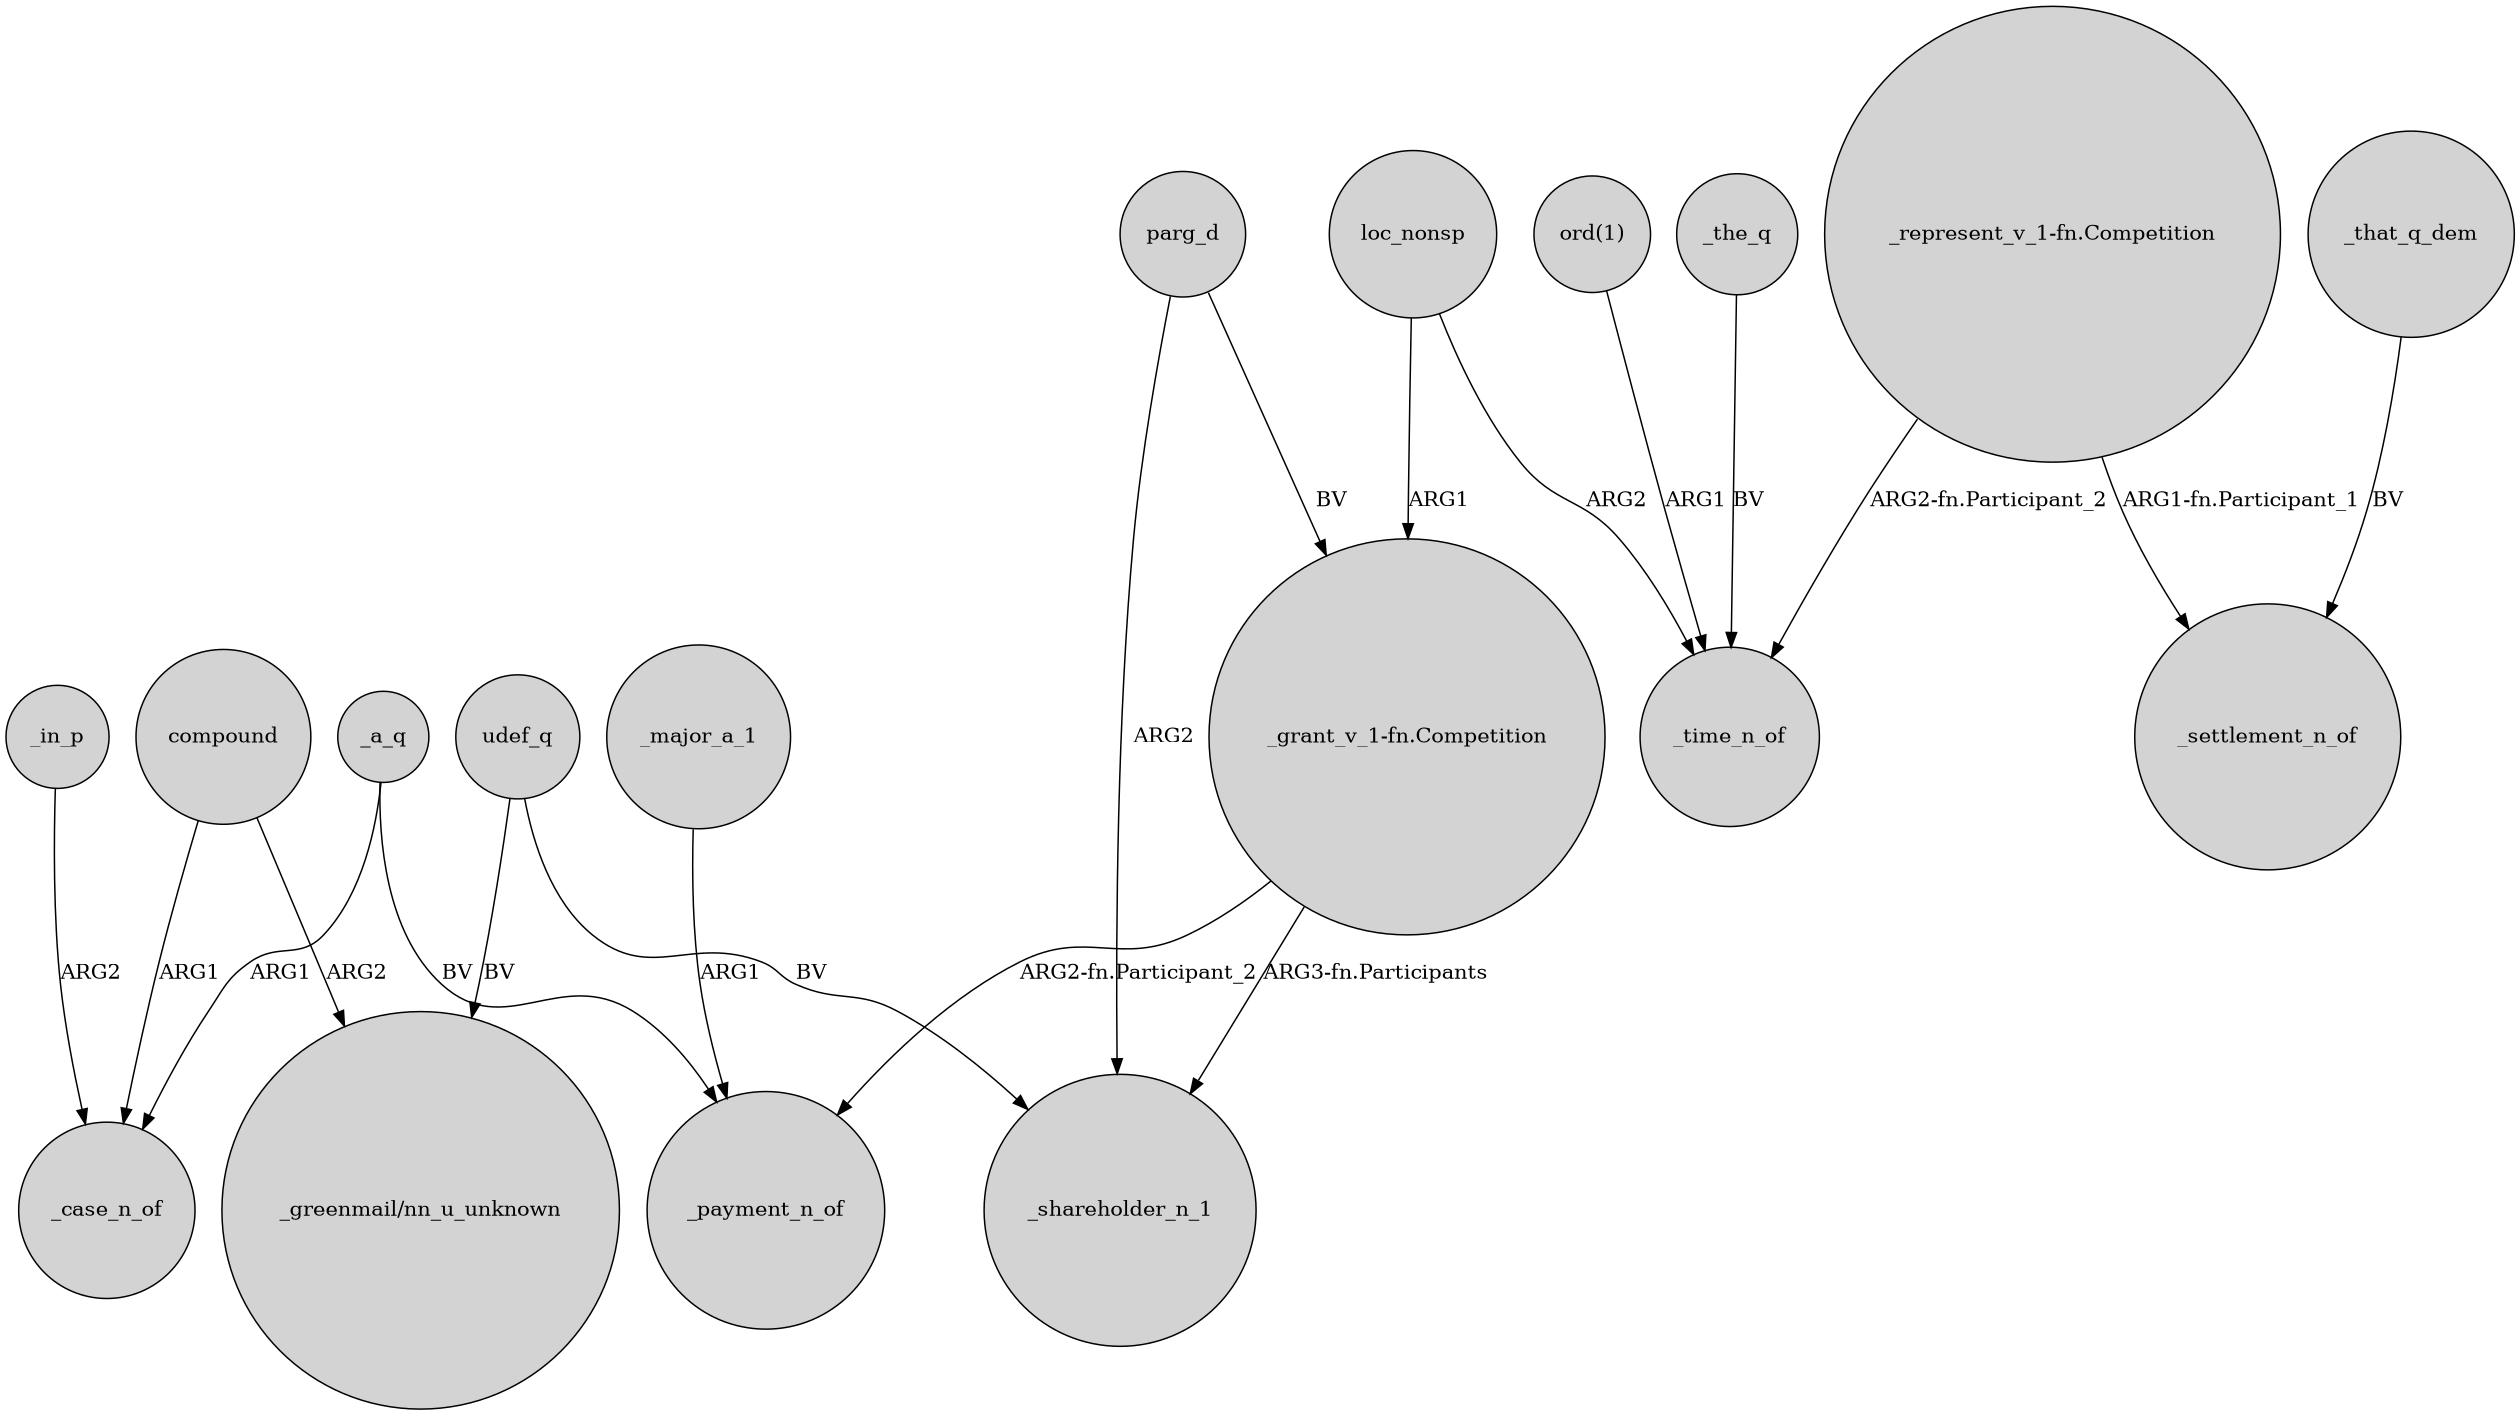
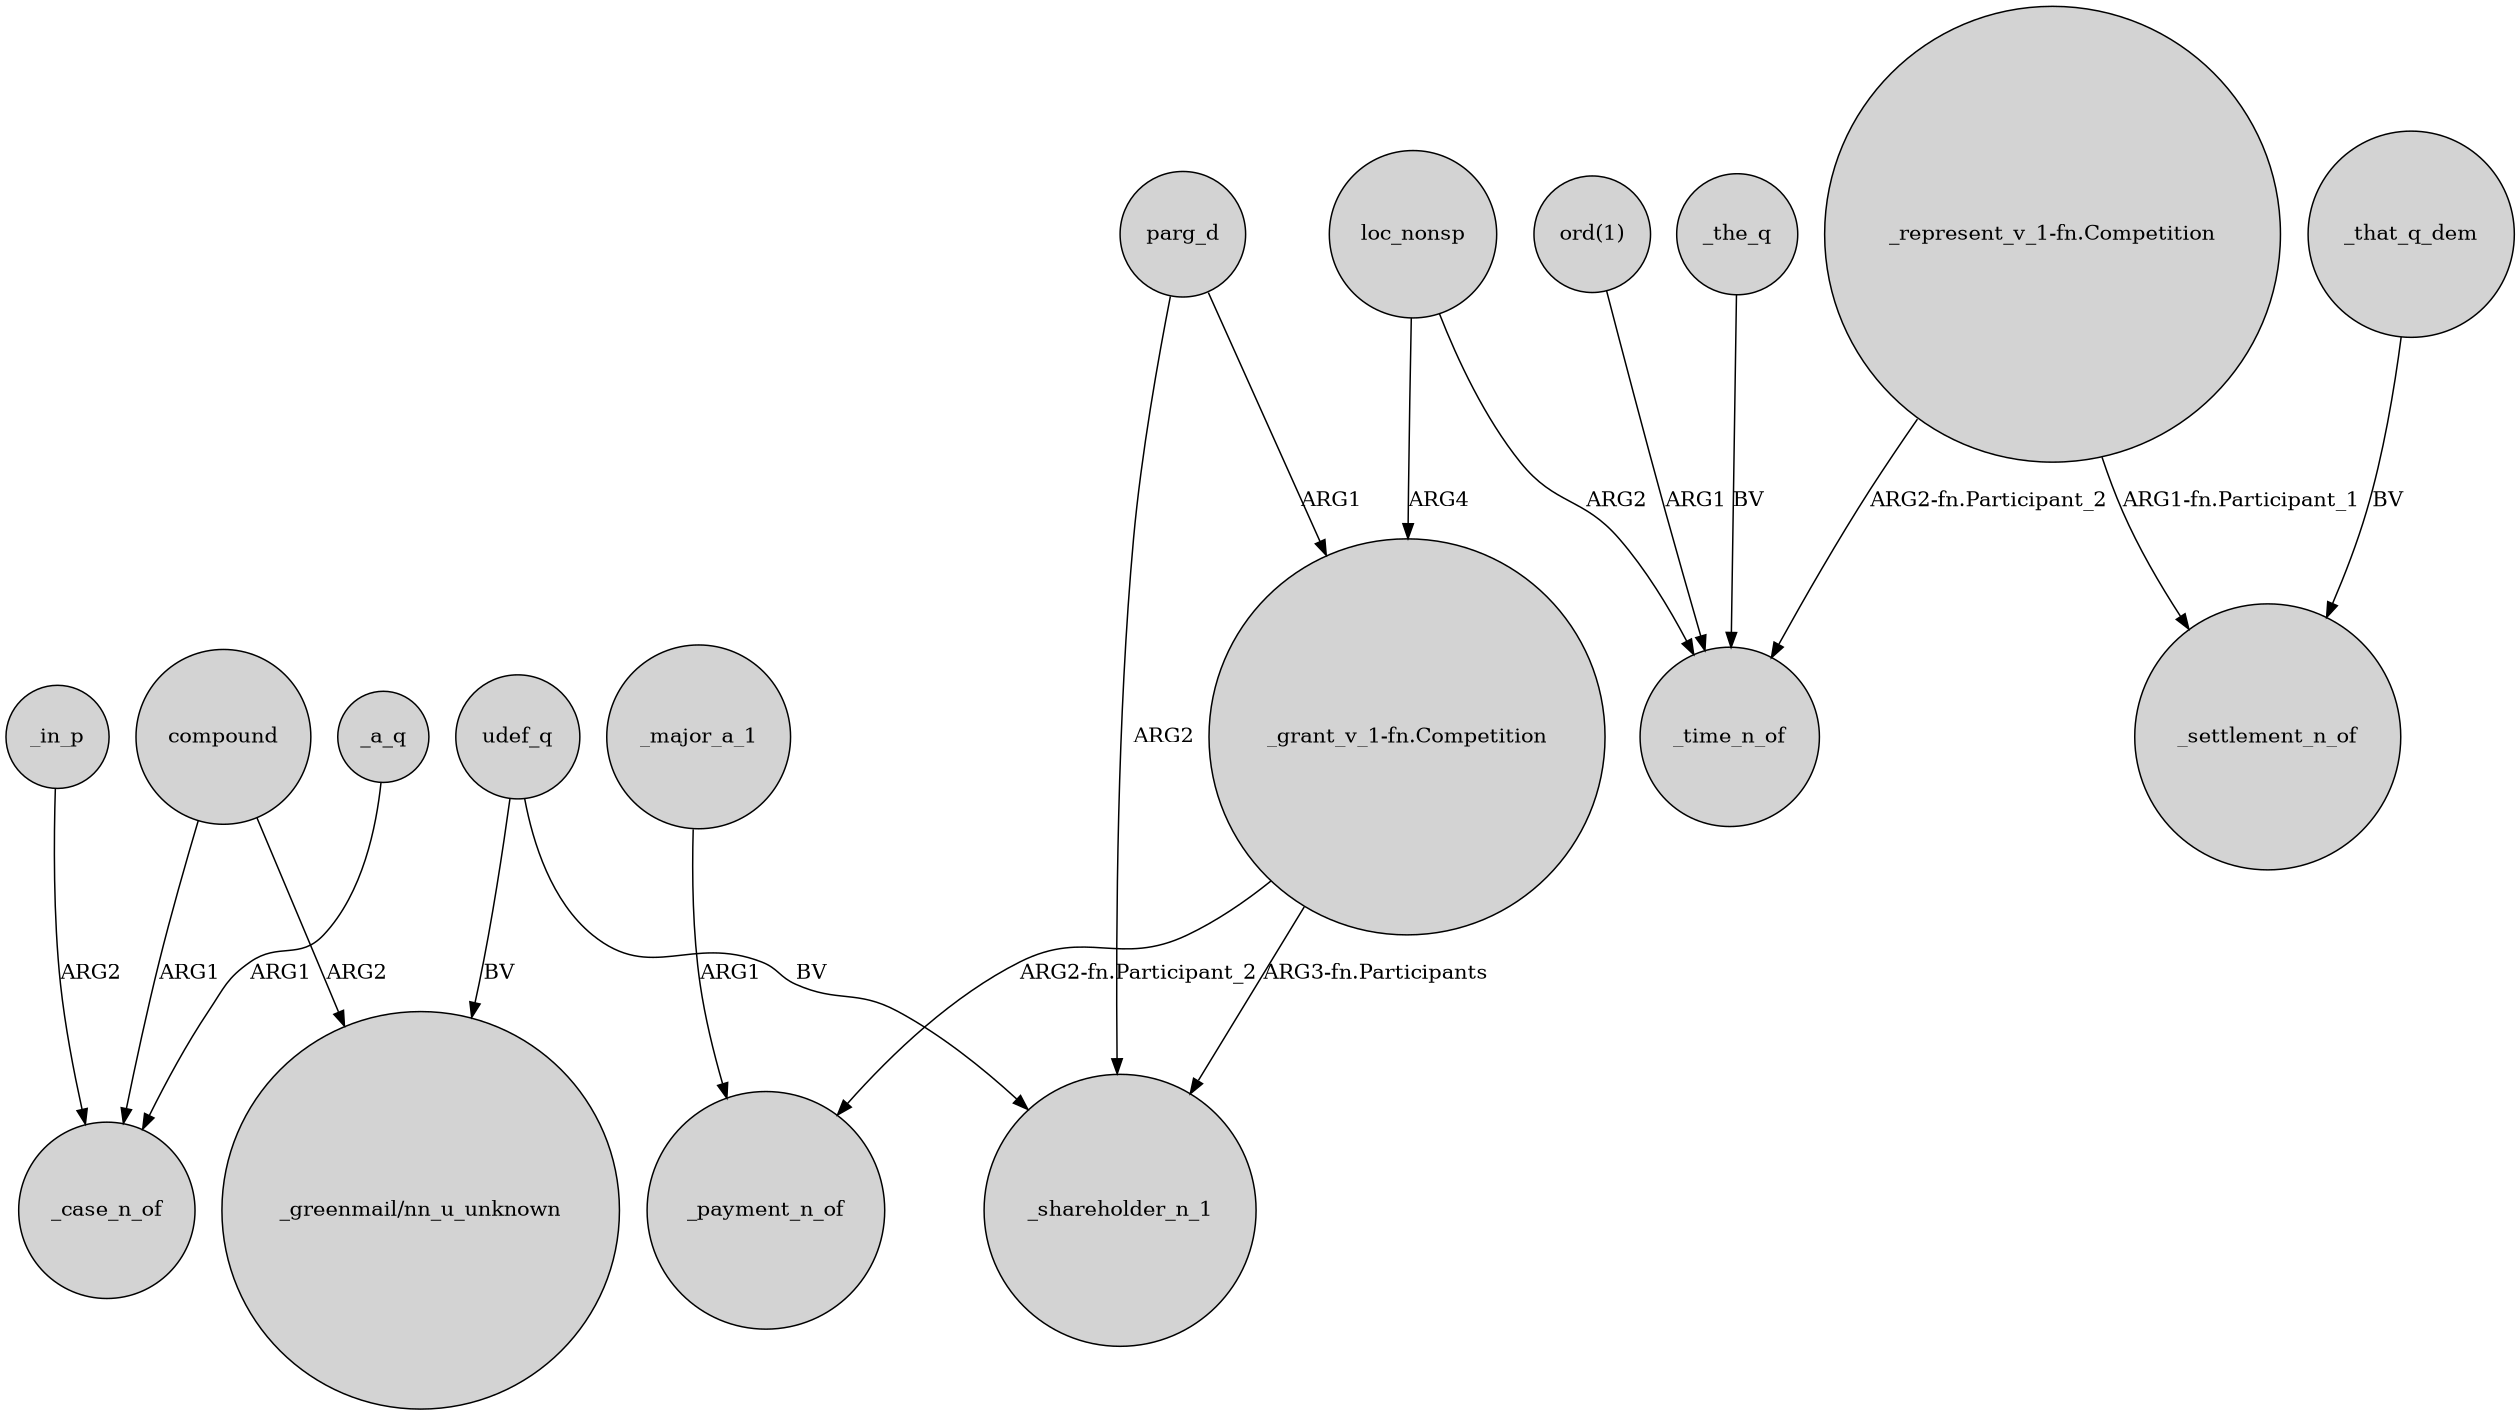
(1332, 501) -> (1332, 501)
(1439, 501) -> (1439, 501)
(496, 1006) -> none
